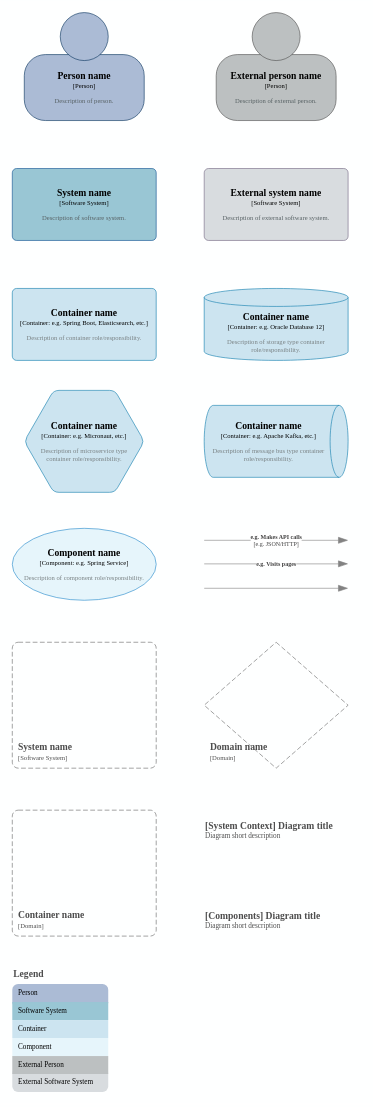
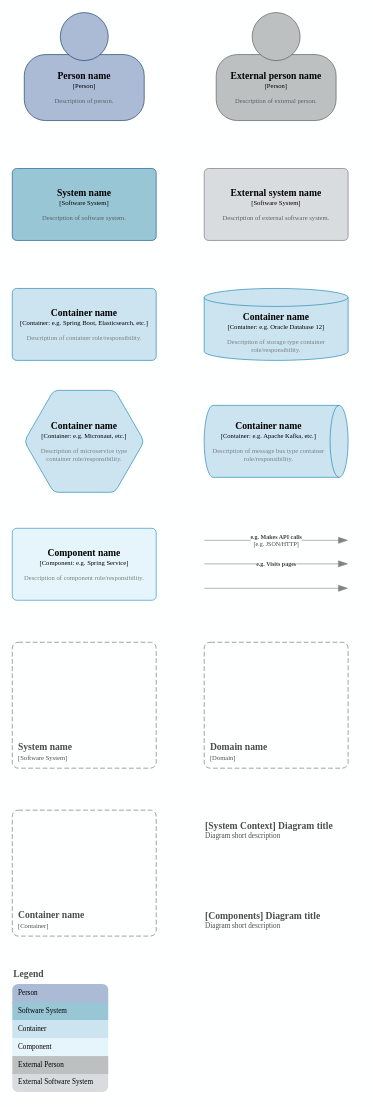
(84, 564) -> (84, 564)
(276, 705) -> (276, 705)
(45, 921) -> (45, 921)
